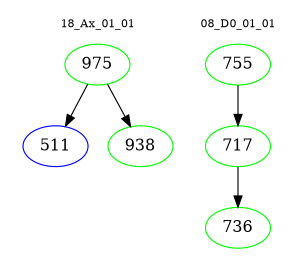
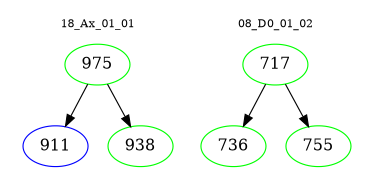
(239, 24) -> (276, 24)
(238, 100) -> (294, 100)
(56, 146) -> (56, 146)
